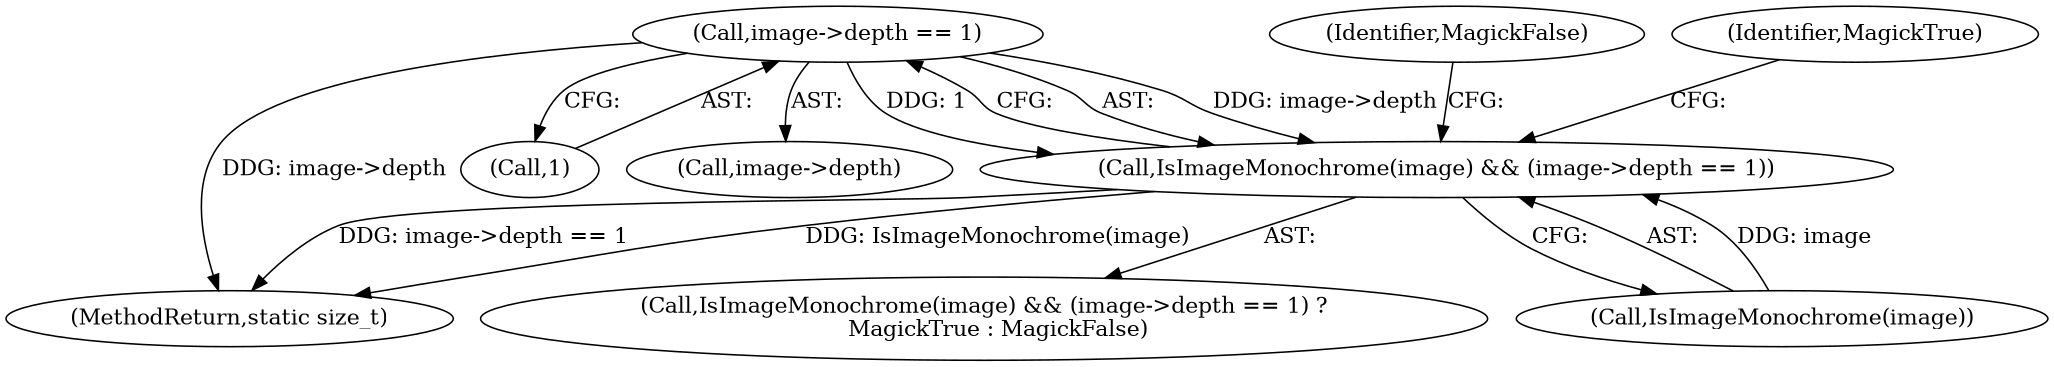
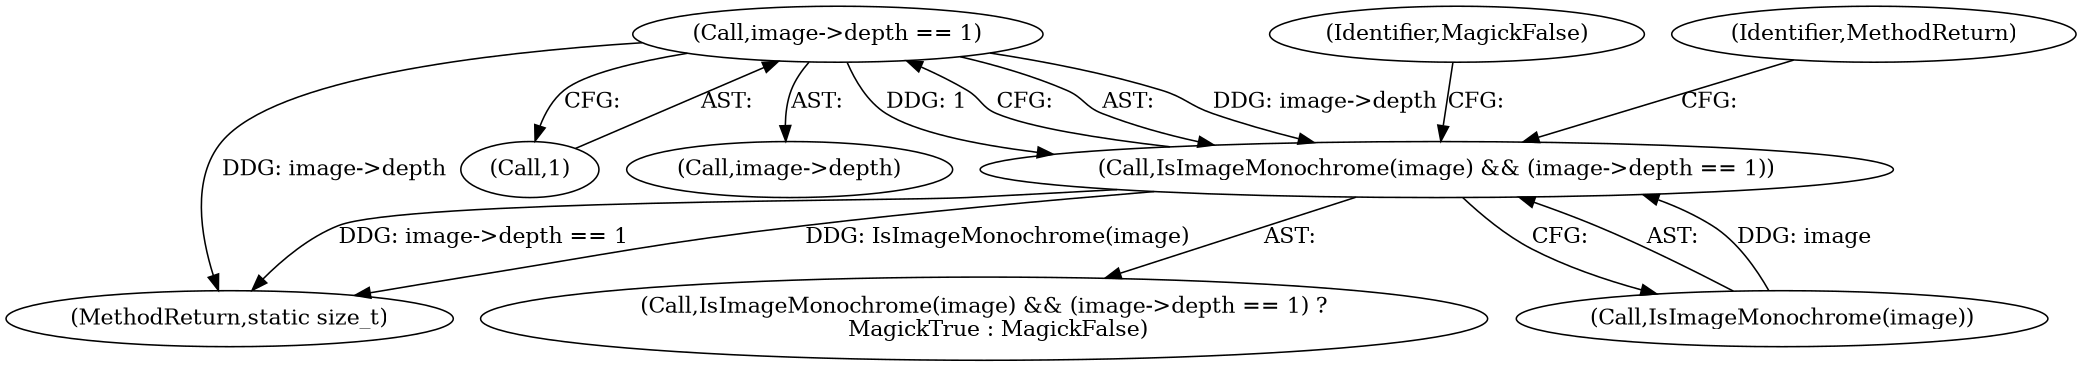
(1855, 34) -> (1874, 34)
